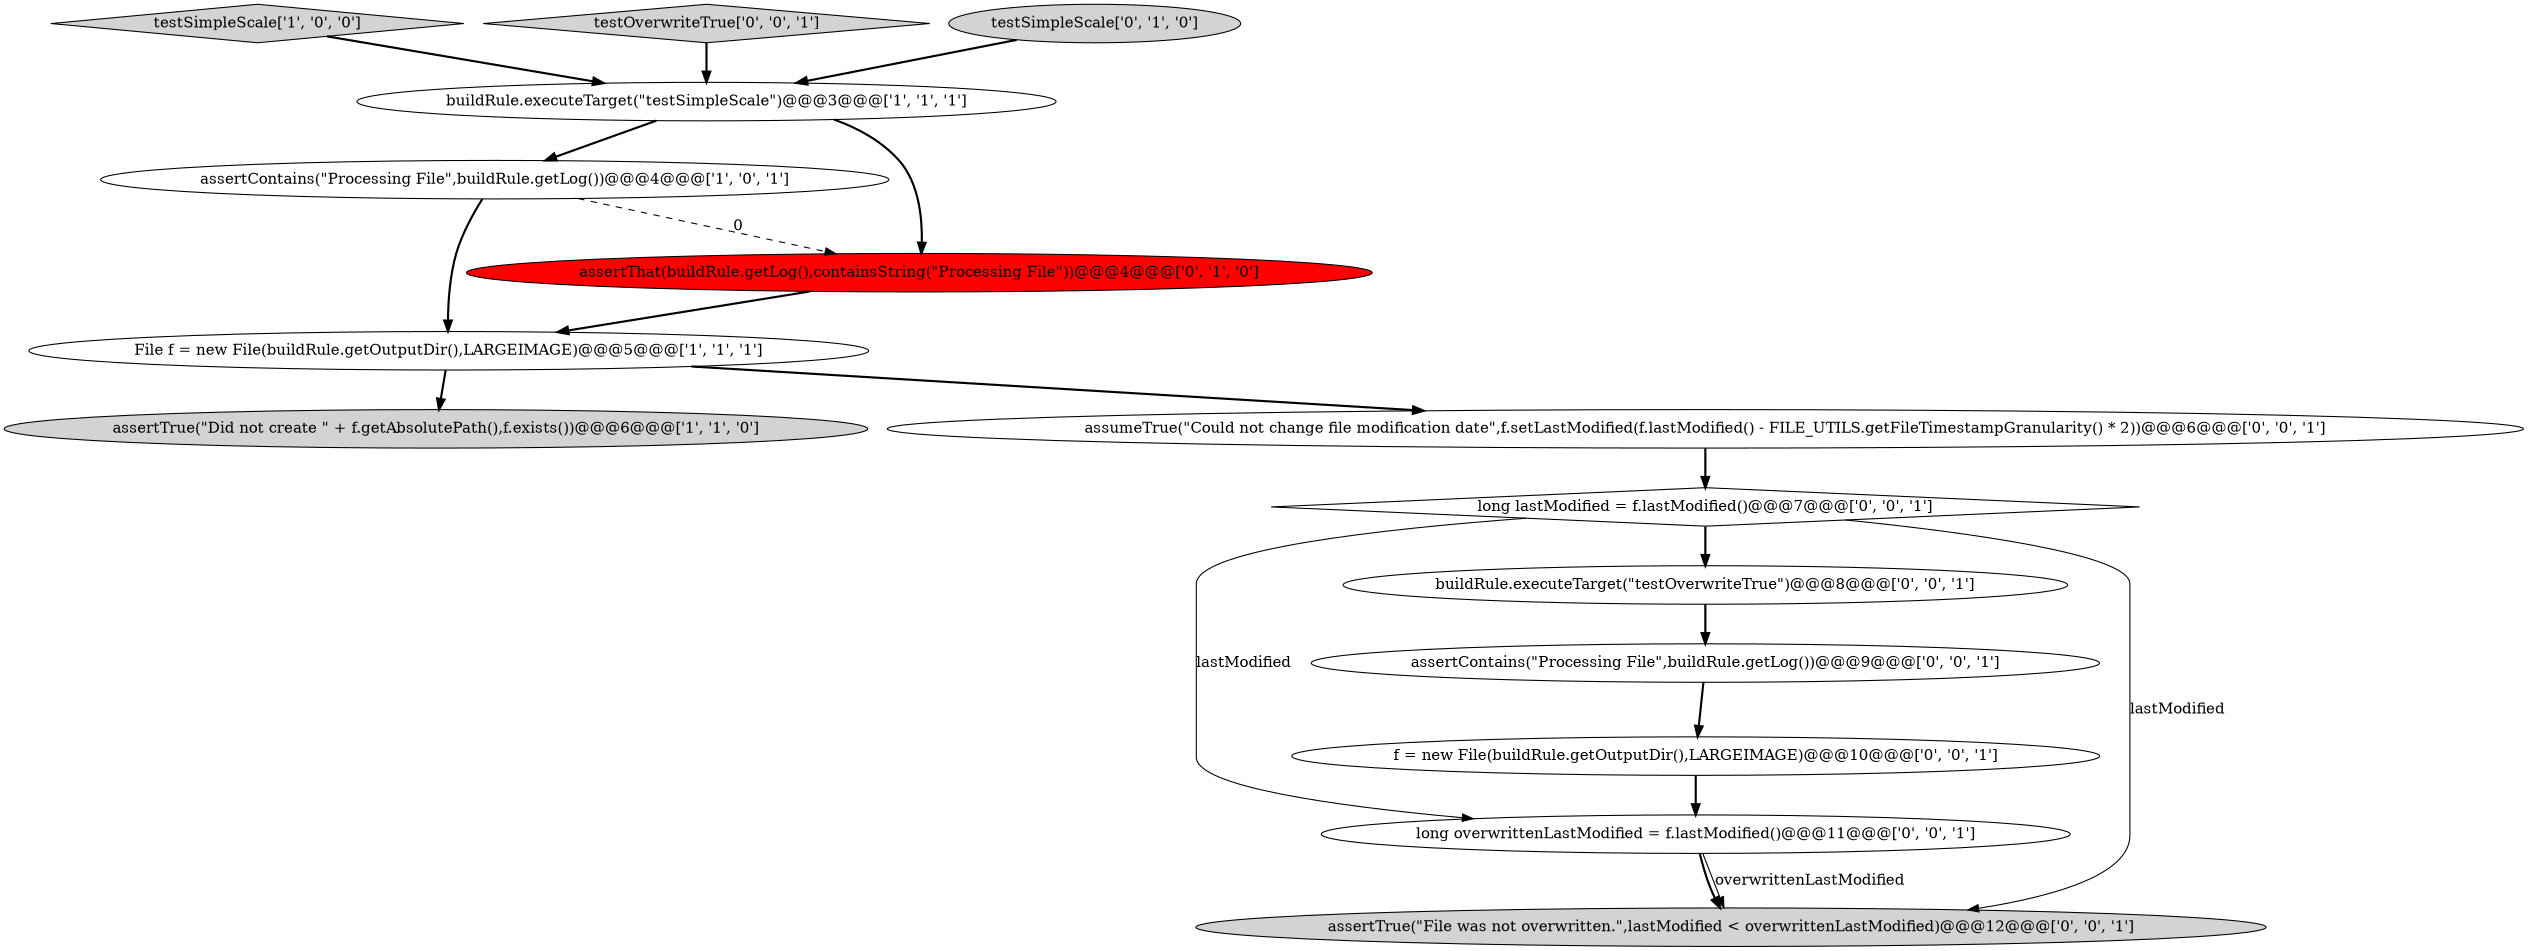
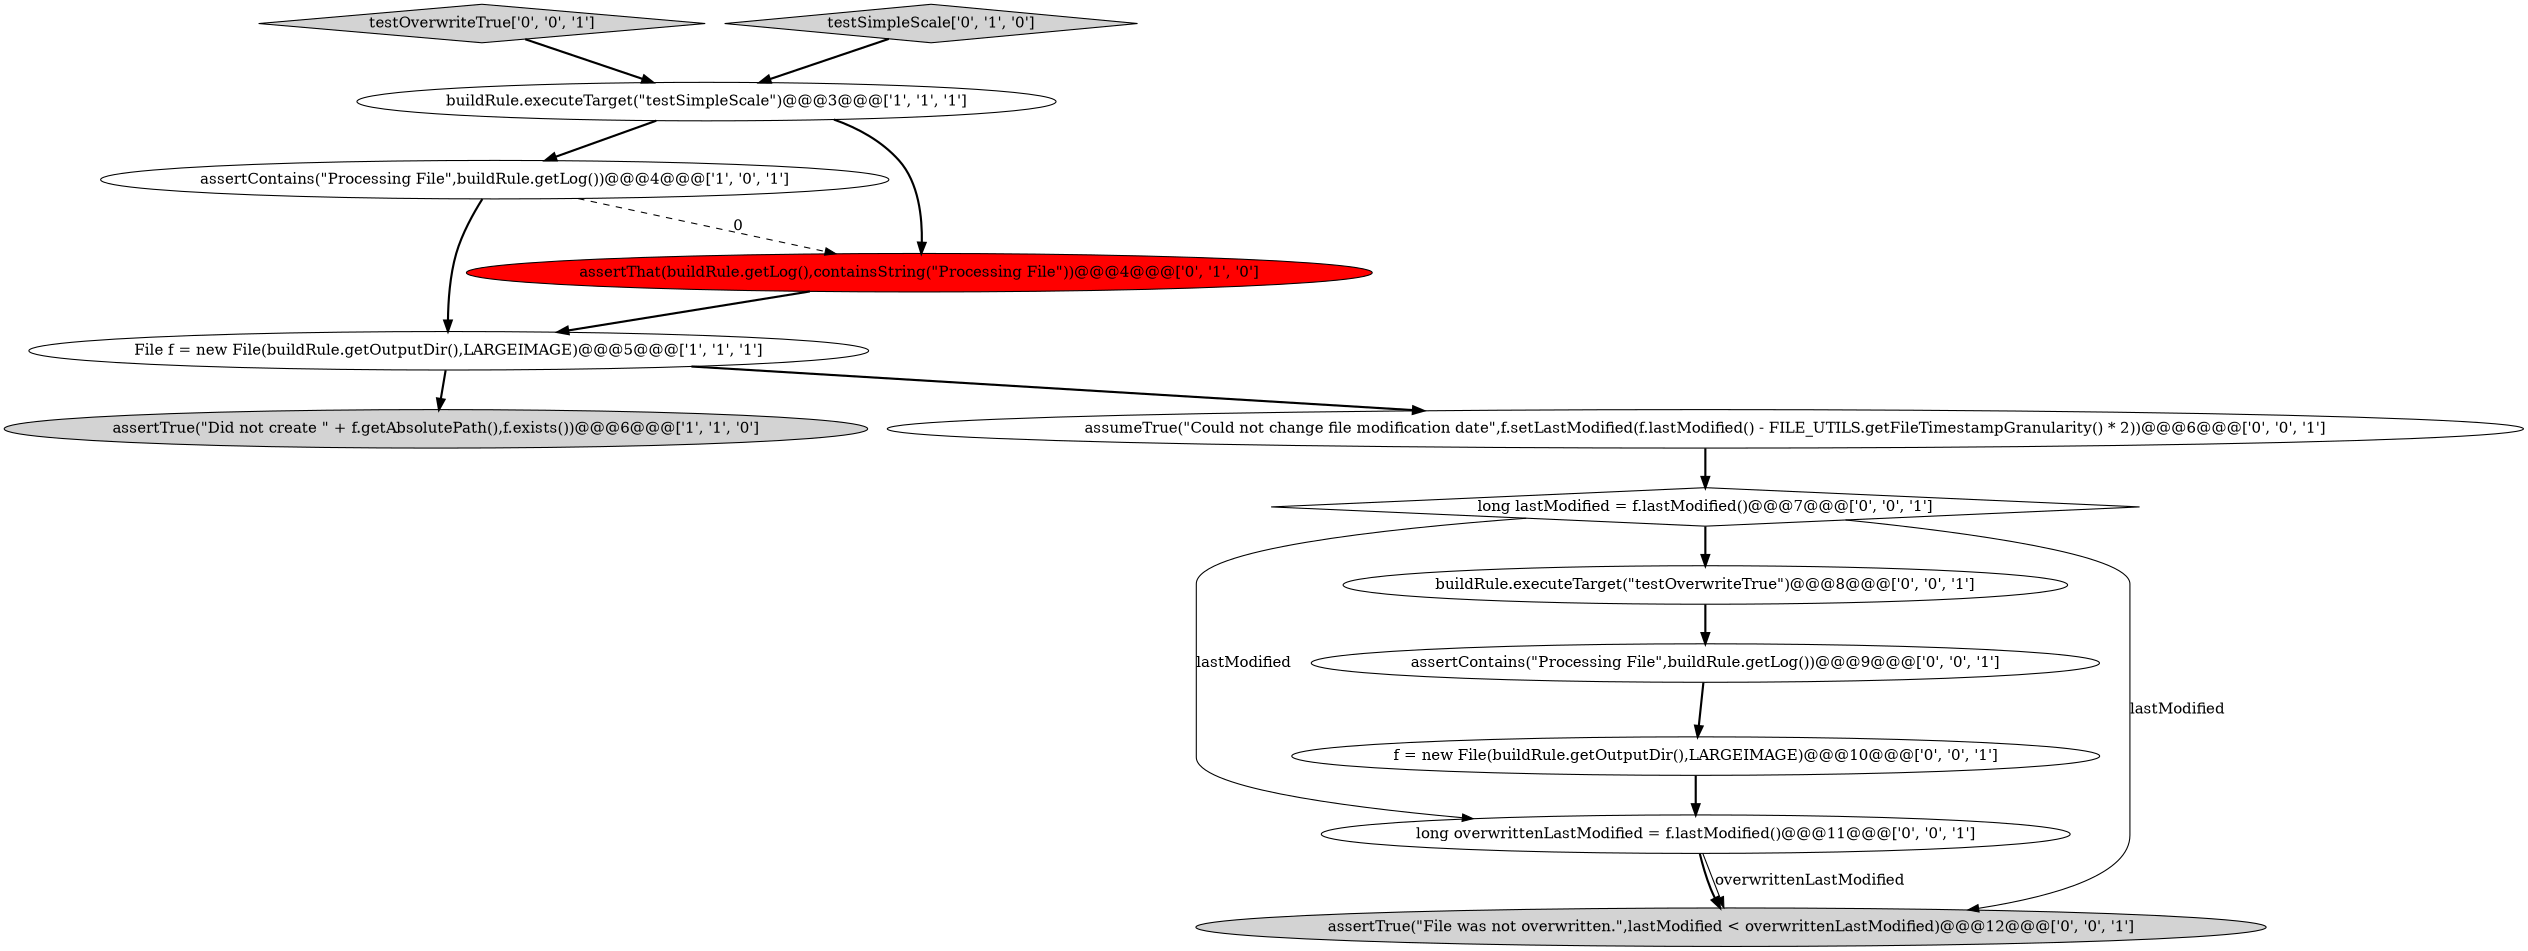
(257, 24) -> none
(1095, 24) -> (931, 24)
